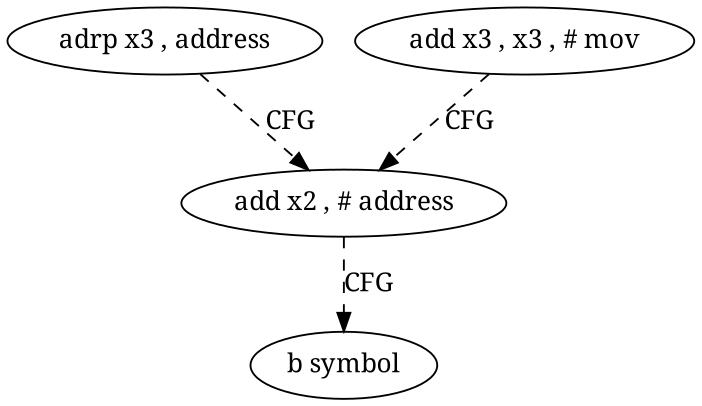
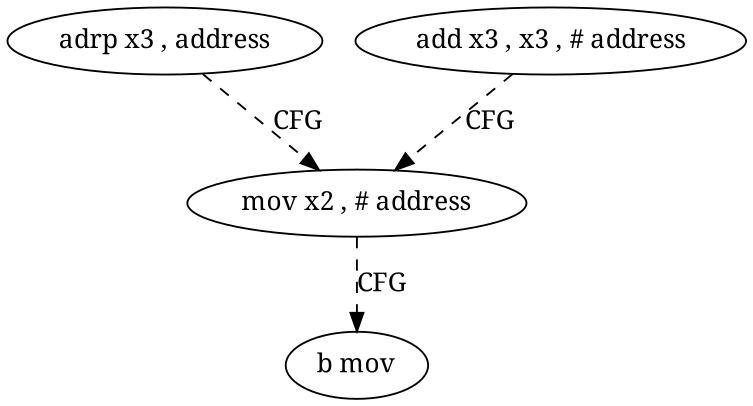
(525, 41) -> (551, 41)
(344, 203) -> (357, 203)
(344, 365) -> (357, 365)
